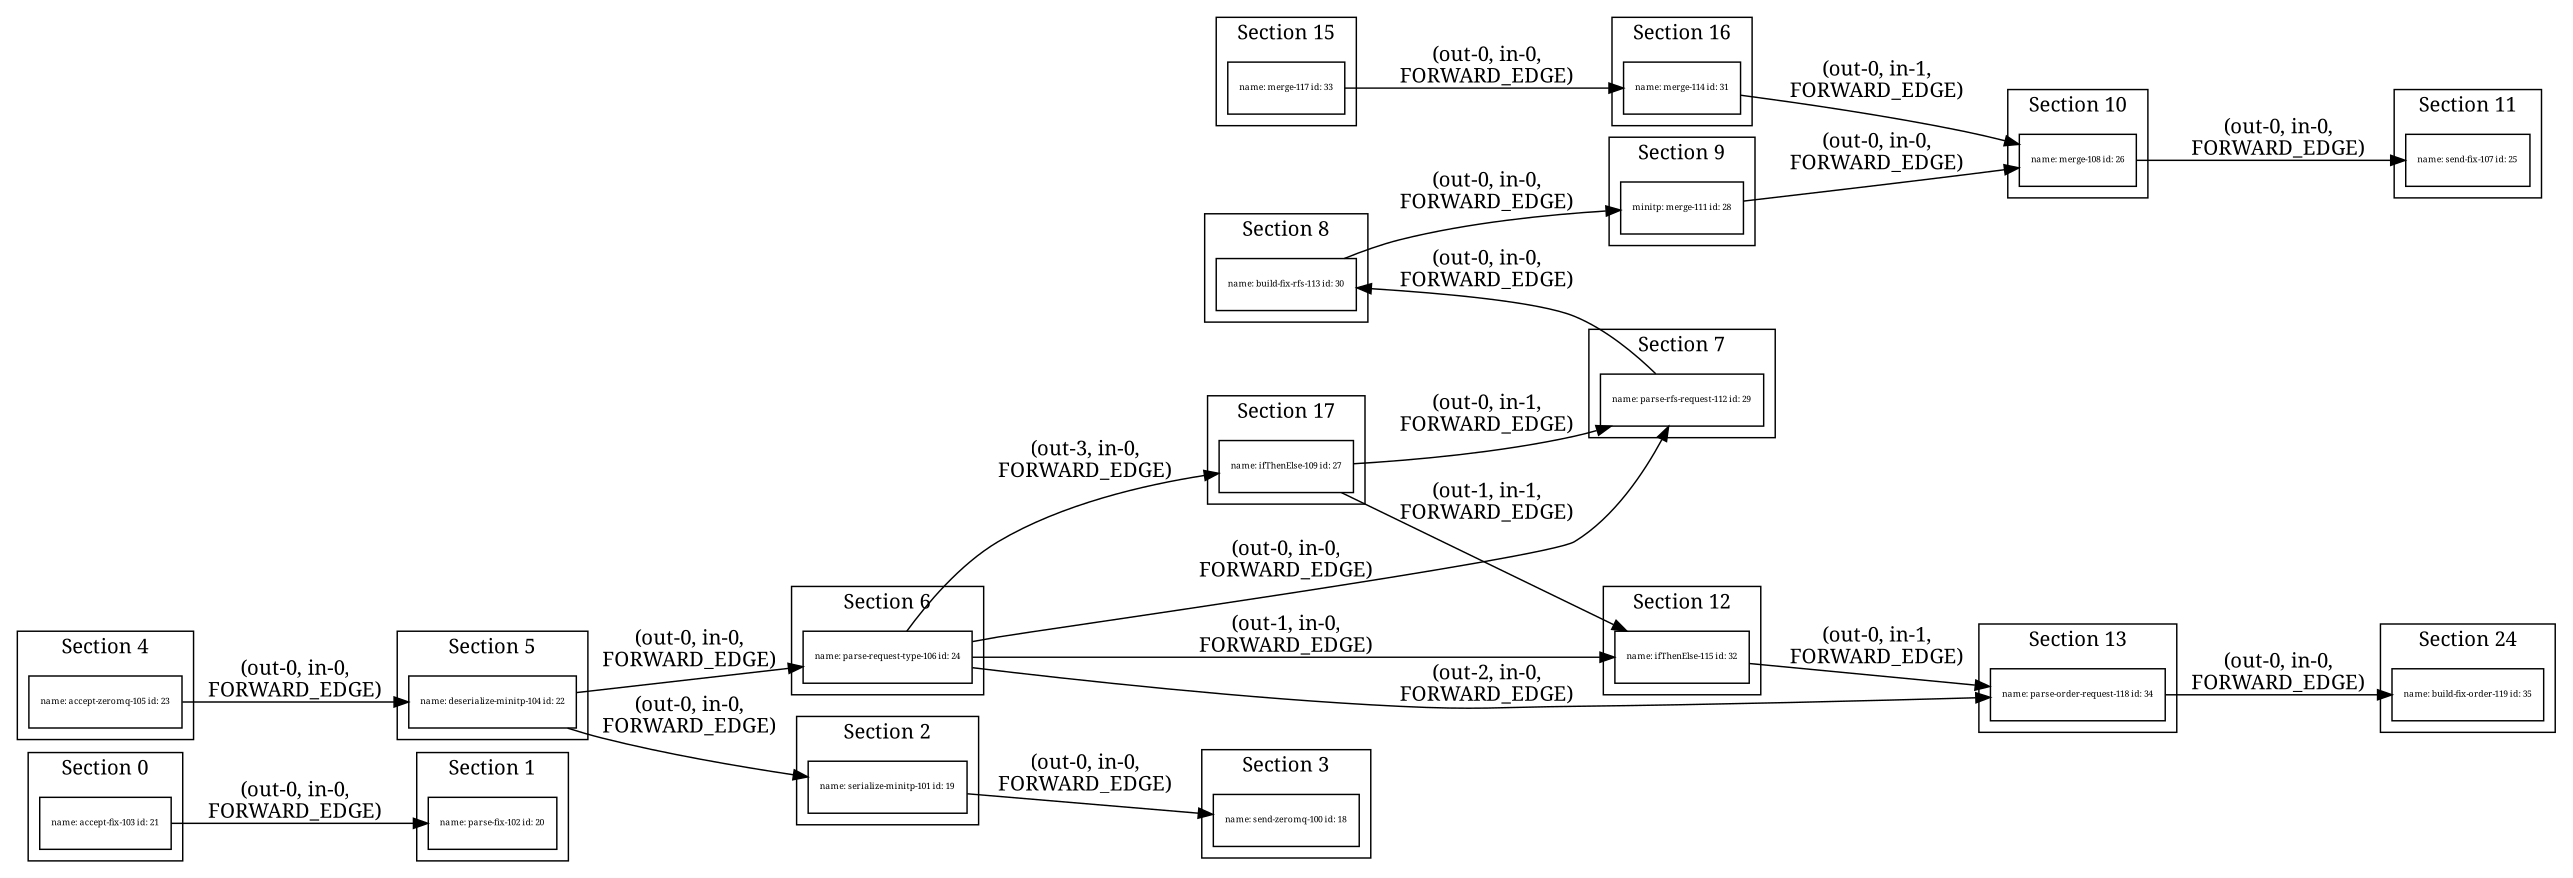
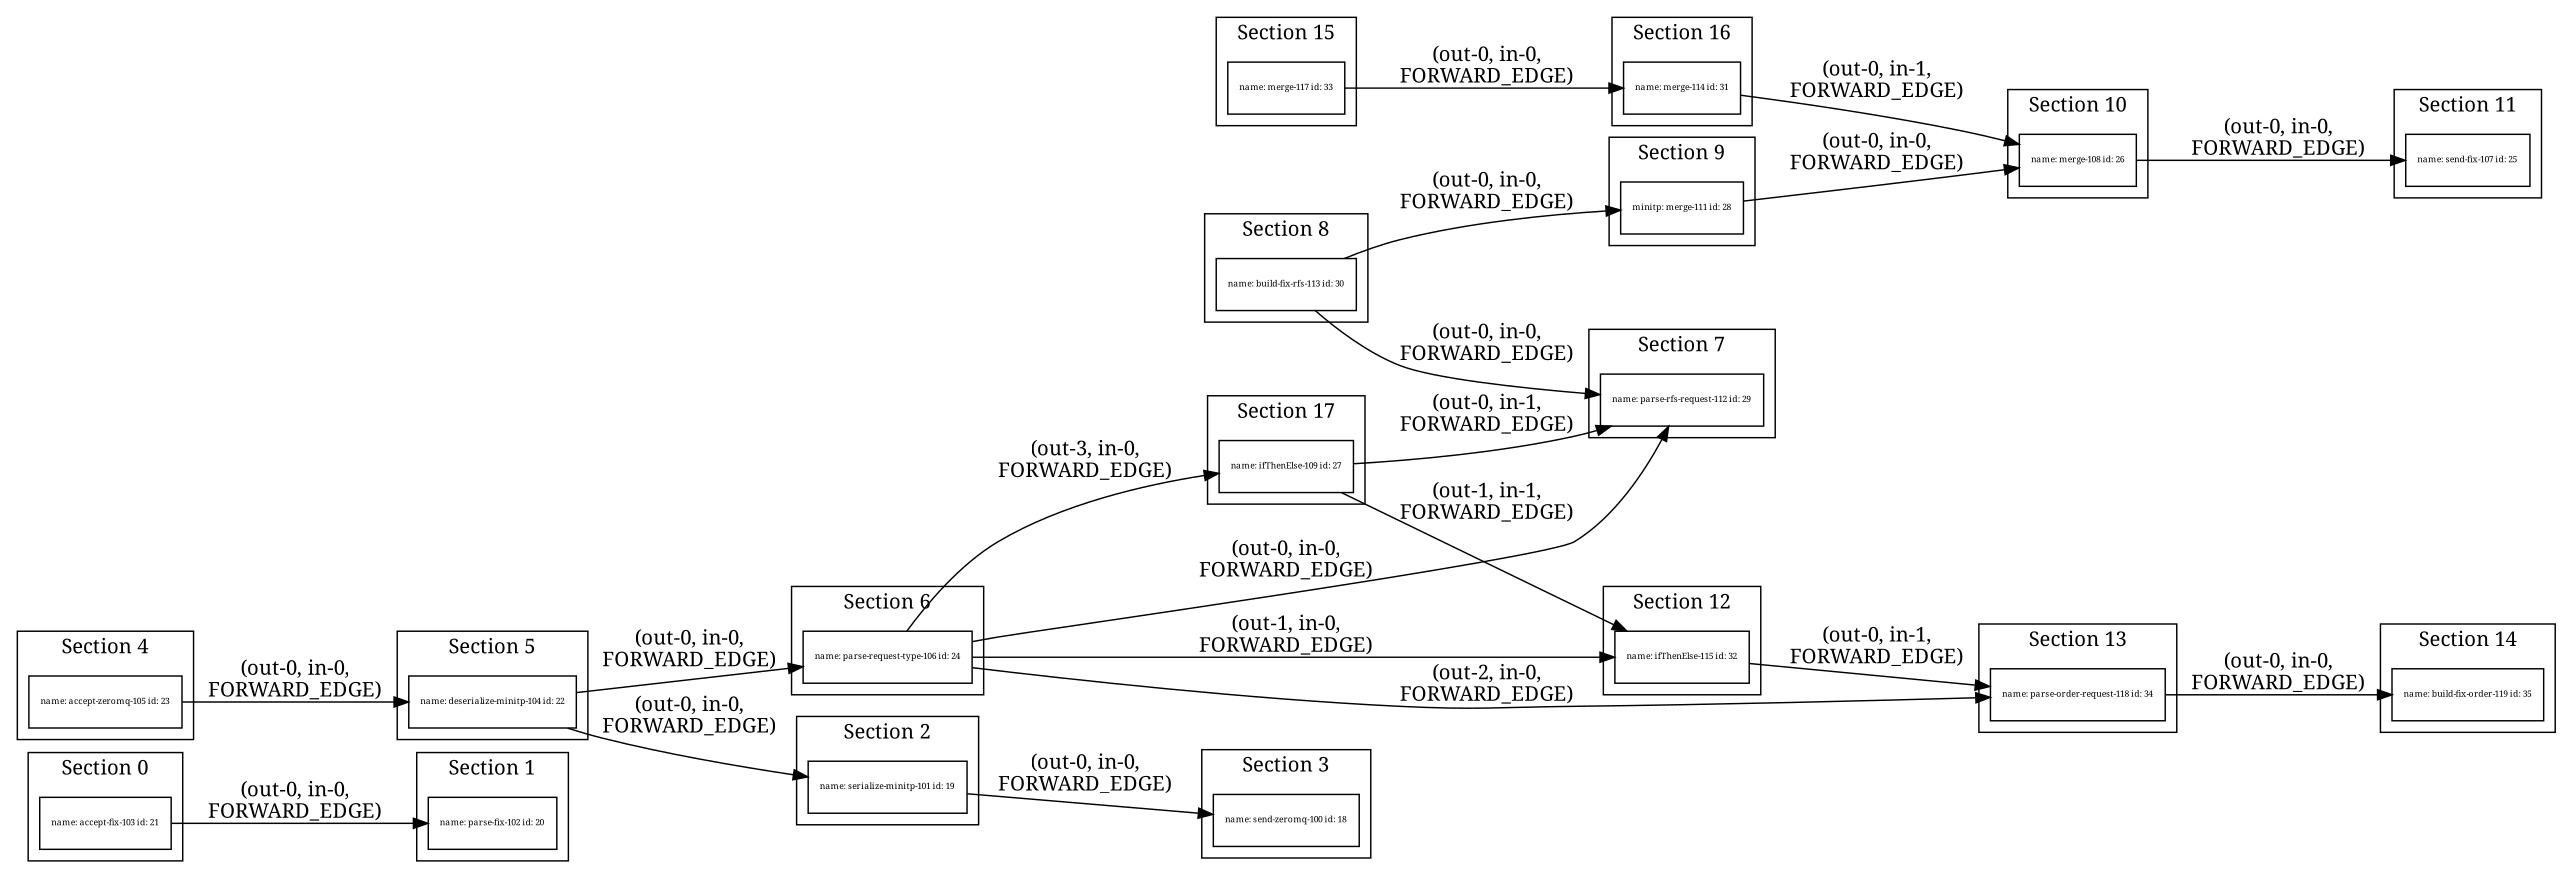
(1523, 304) -> (1442, 376)
(2468, 641) -> (2468, 641)
